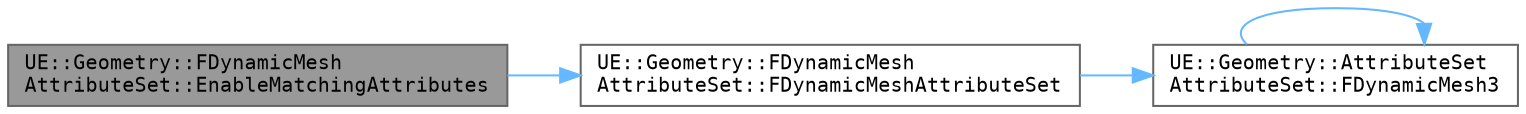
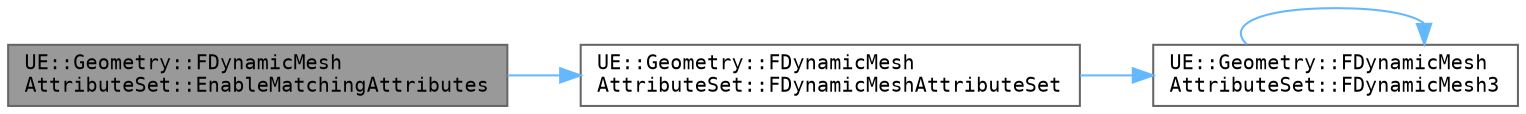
(1336, 75) -> (1336, 75)
